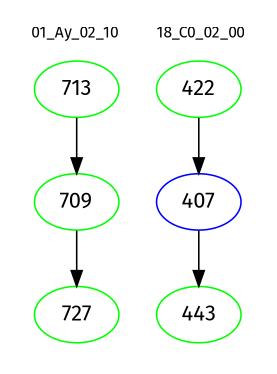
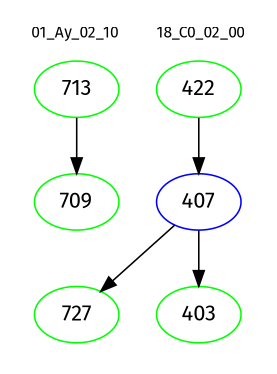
(77, 251) -> (154, 243)
(199, 315) -> (199, 315)
